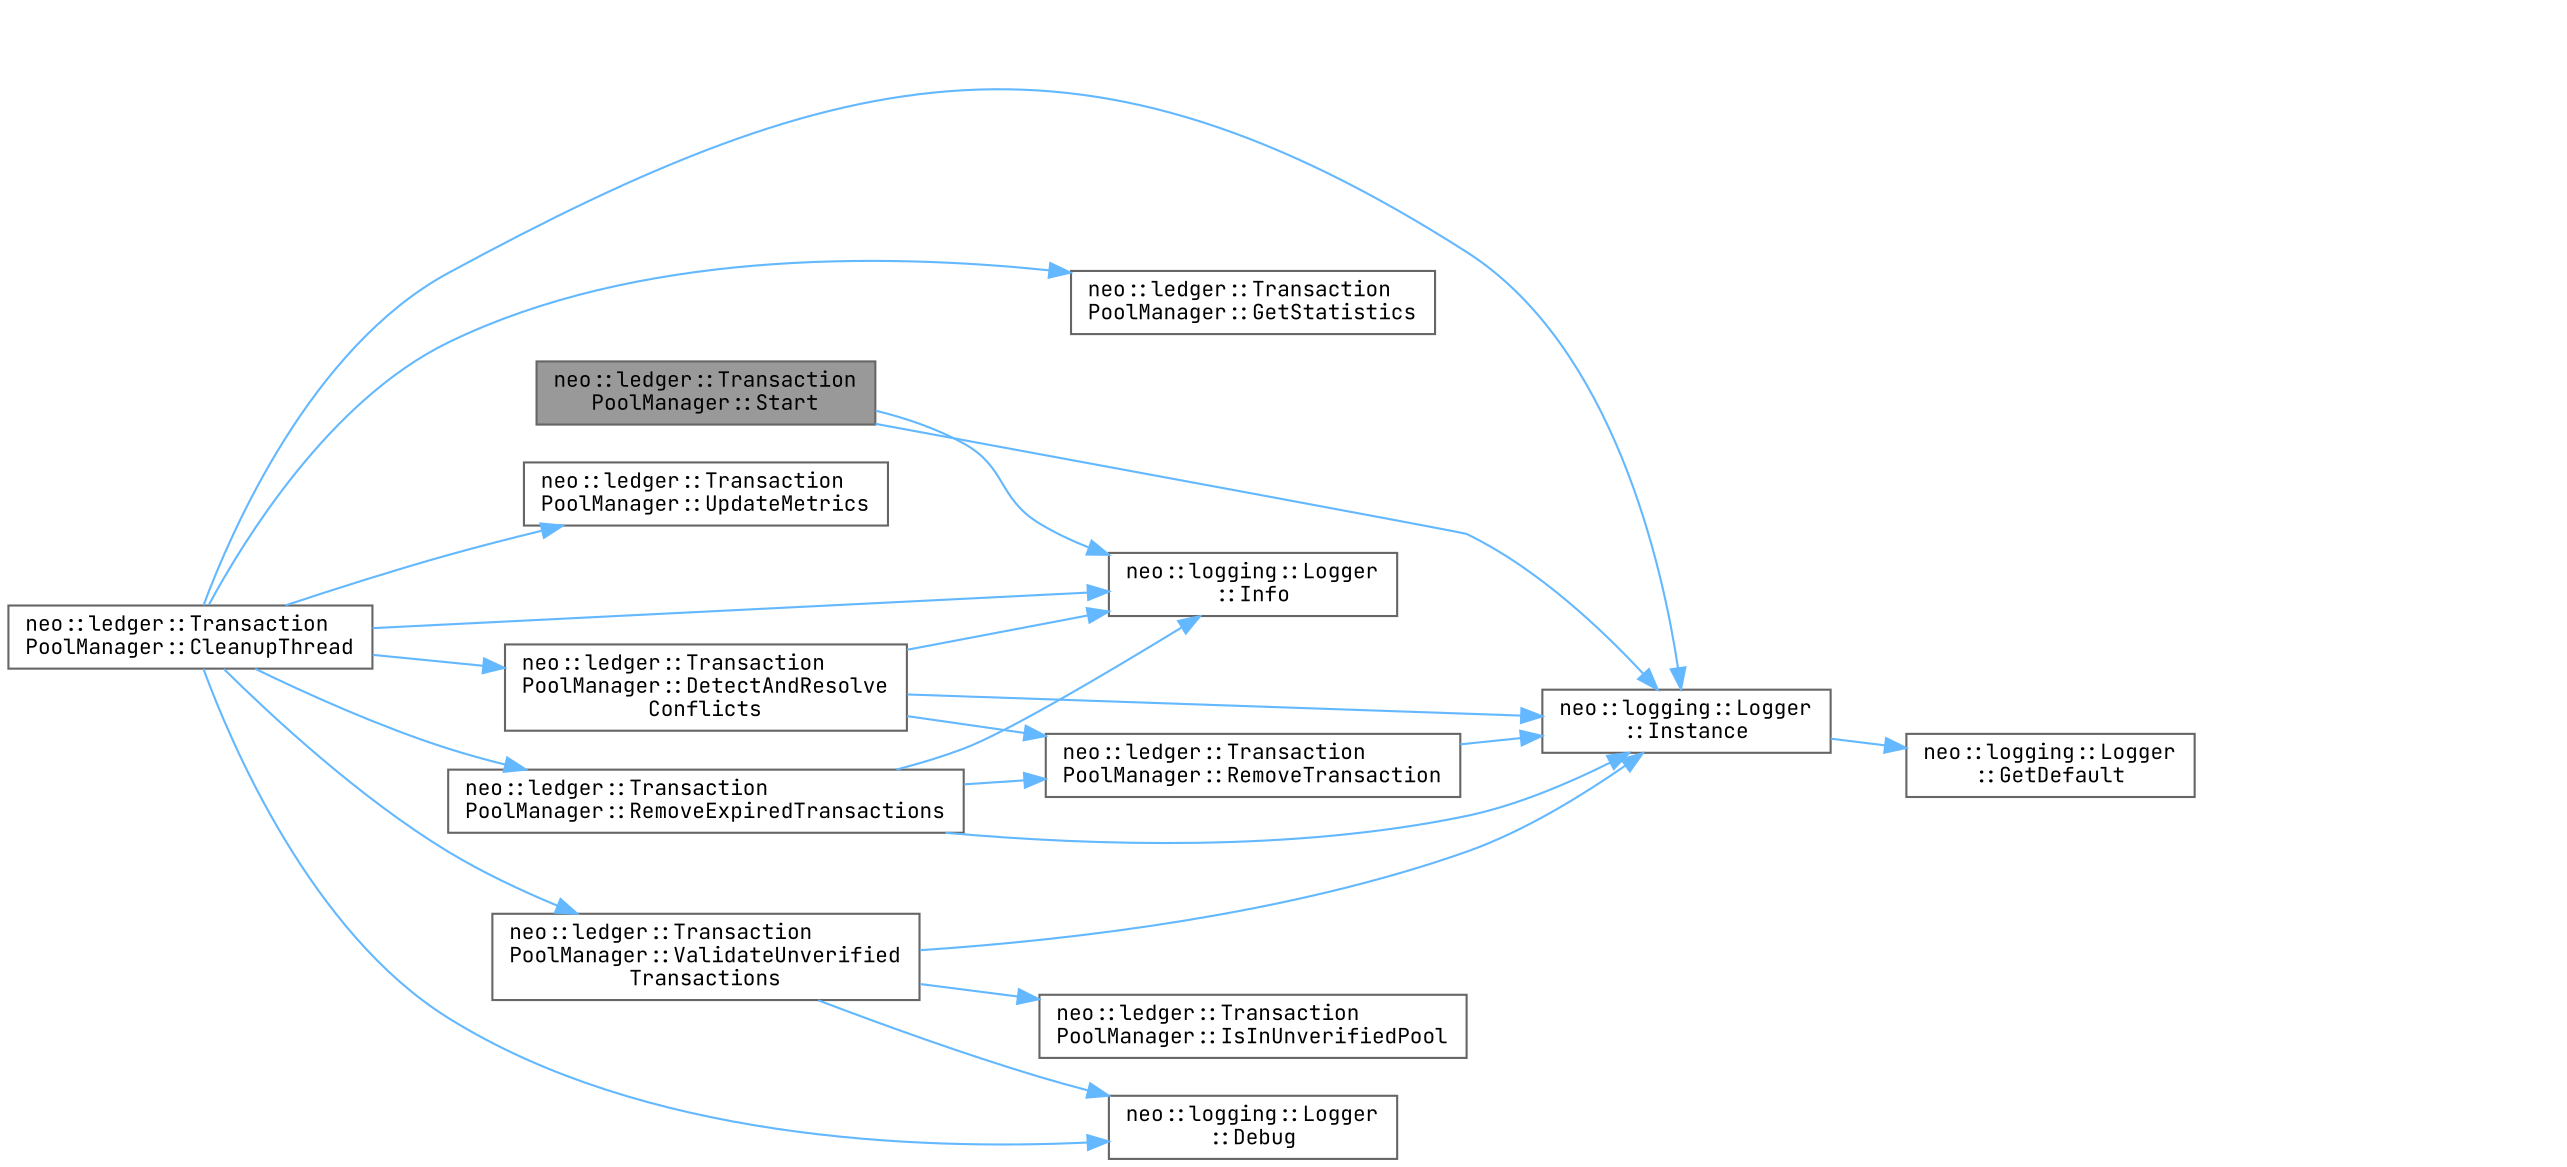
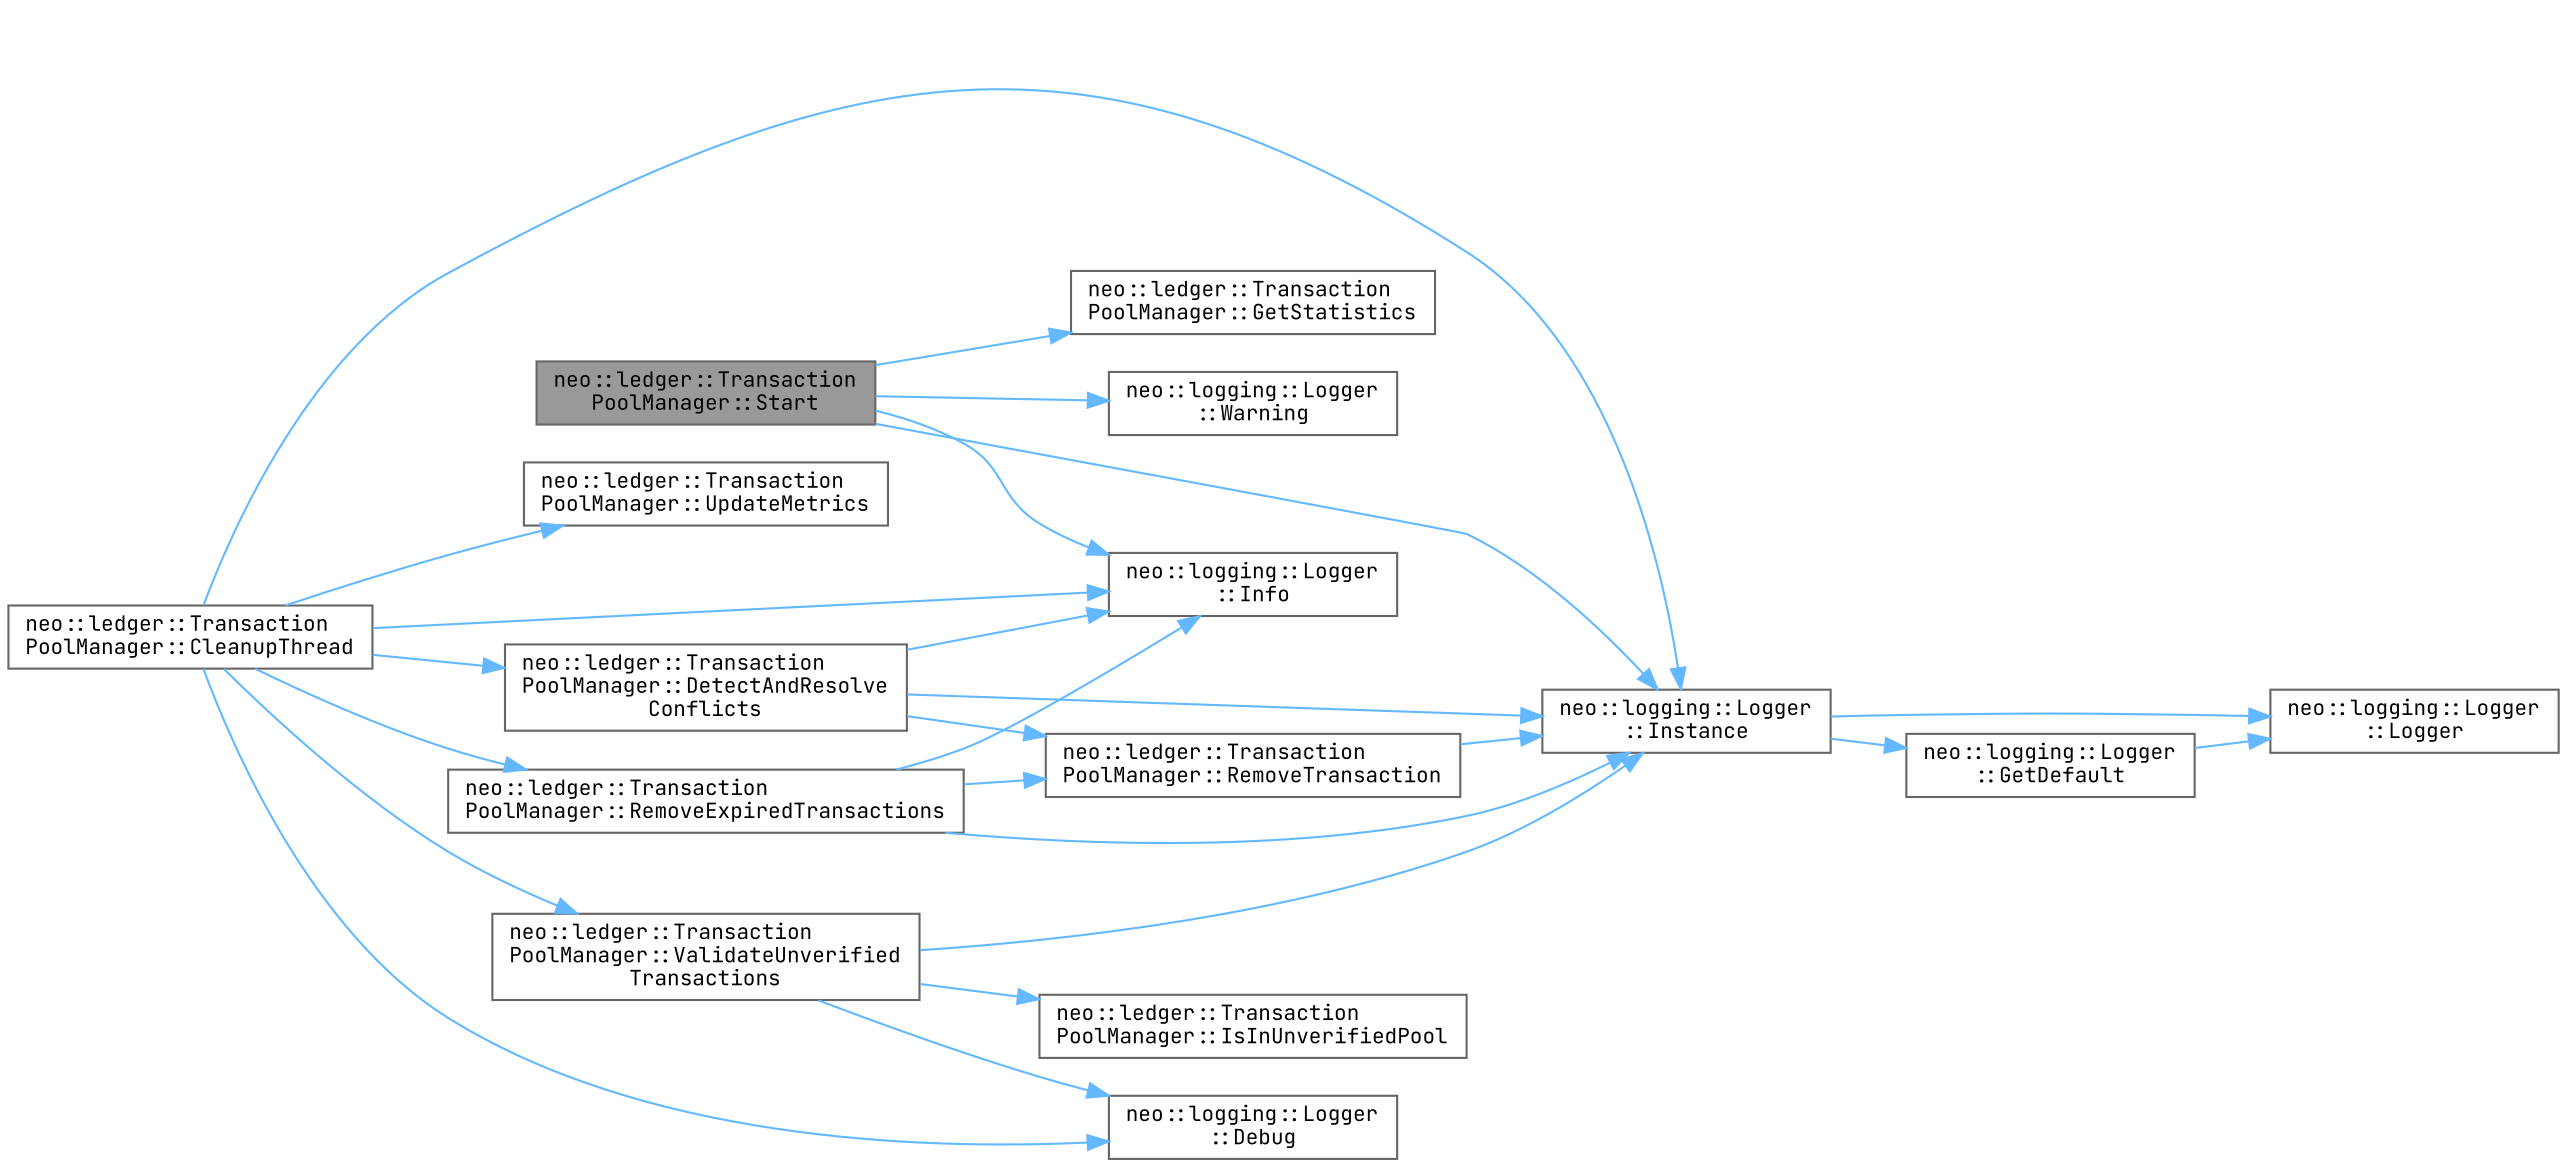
(567, 299) -> (963, 351)
none -> (1253, 404)
none -> (2415, 721)
